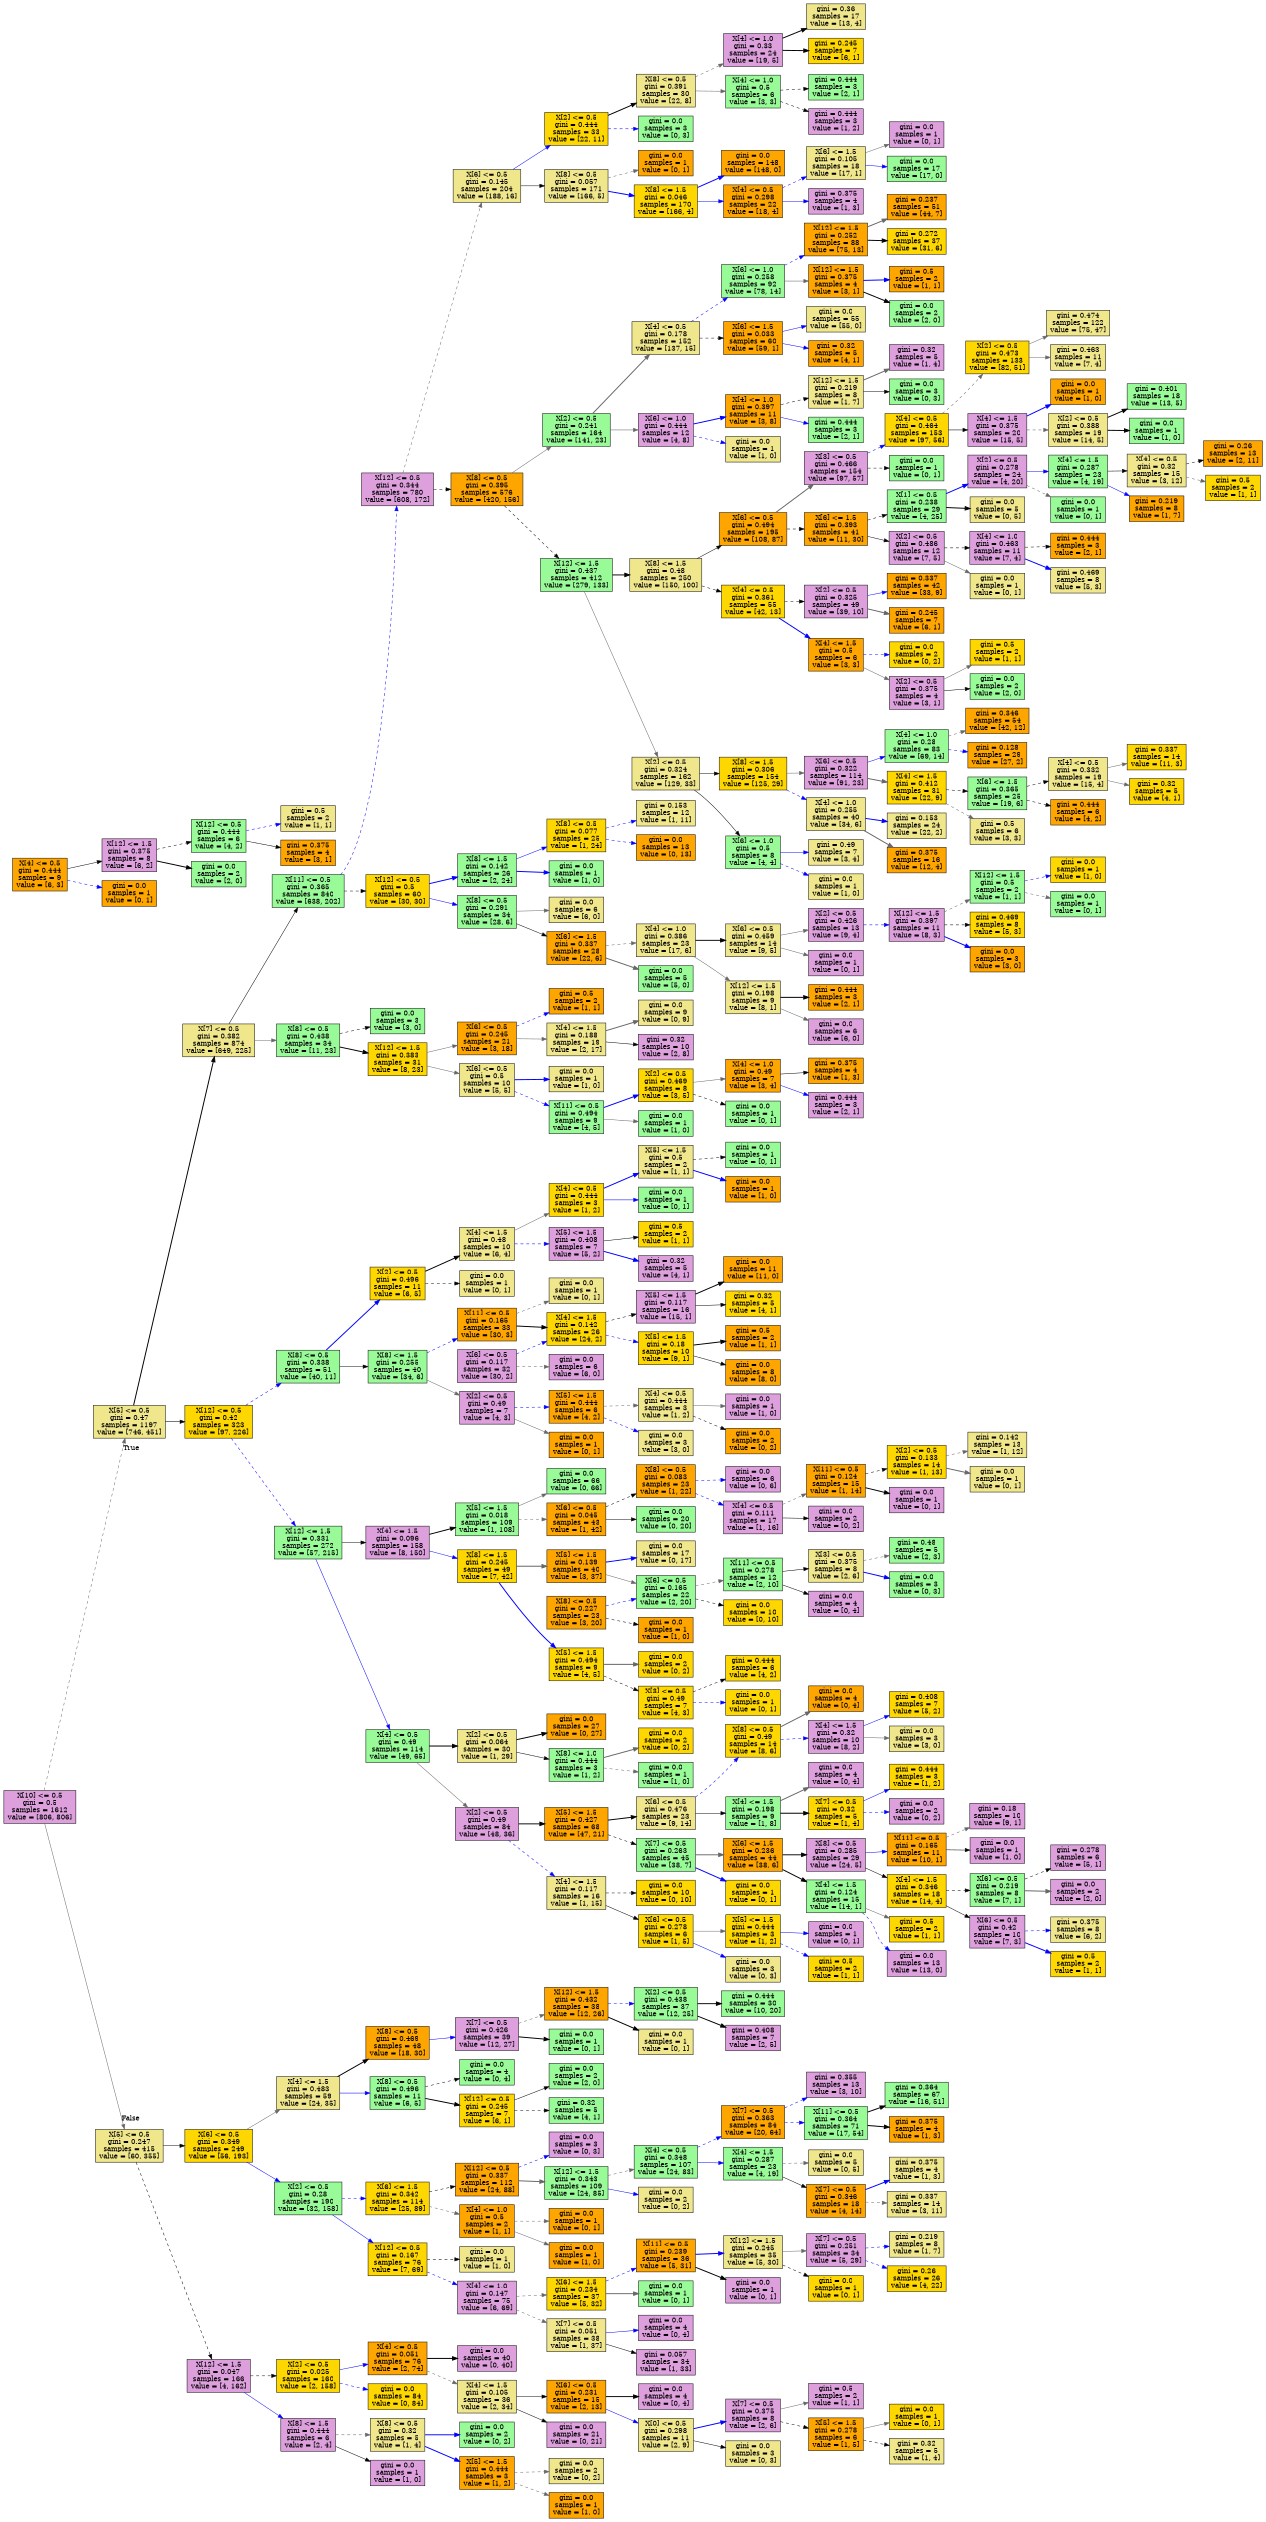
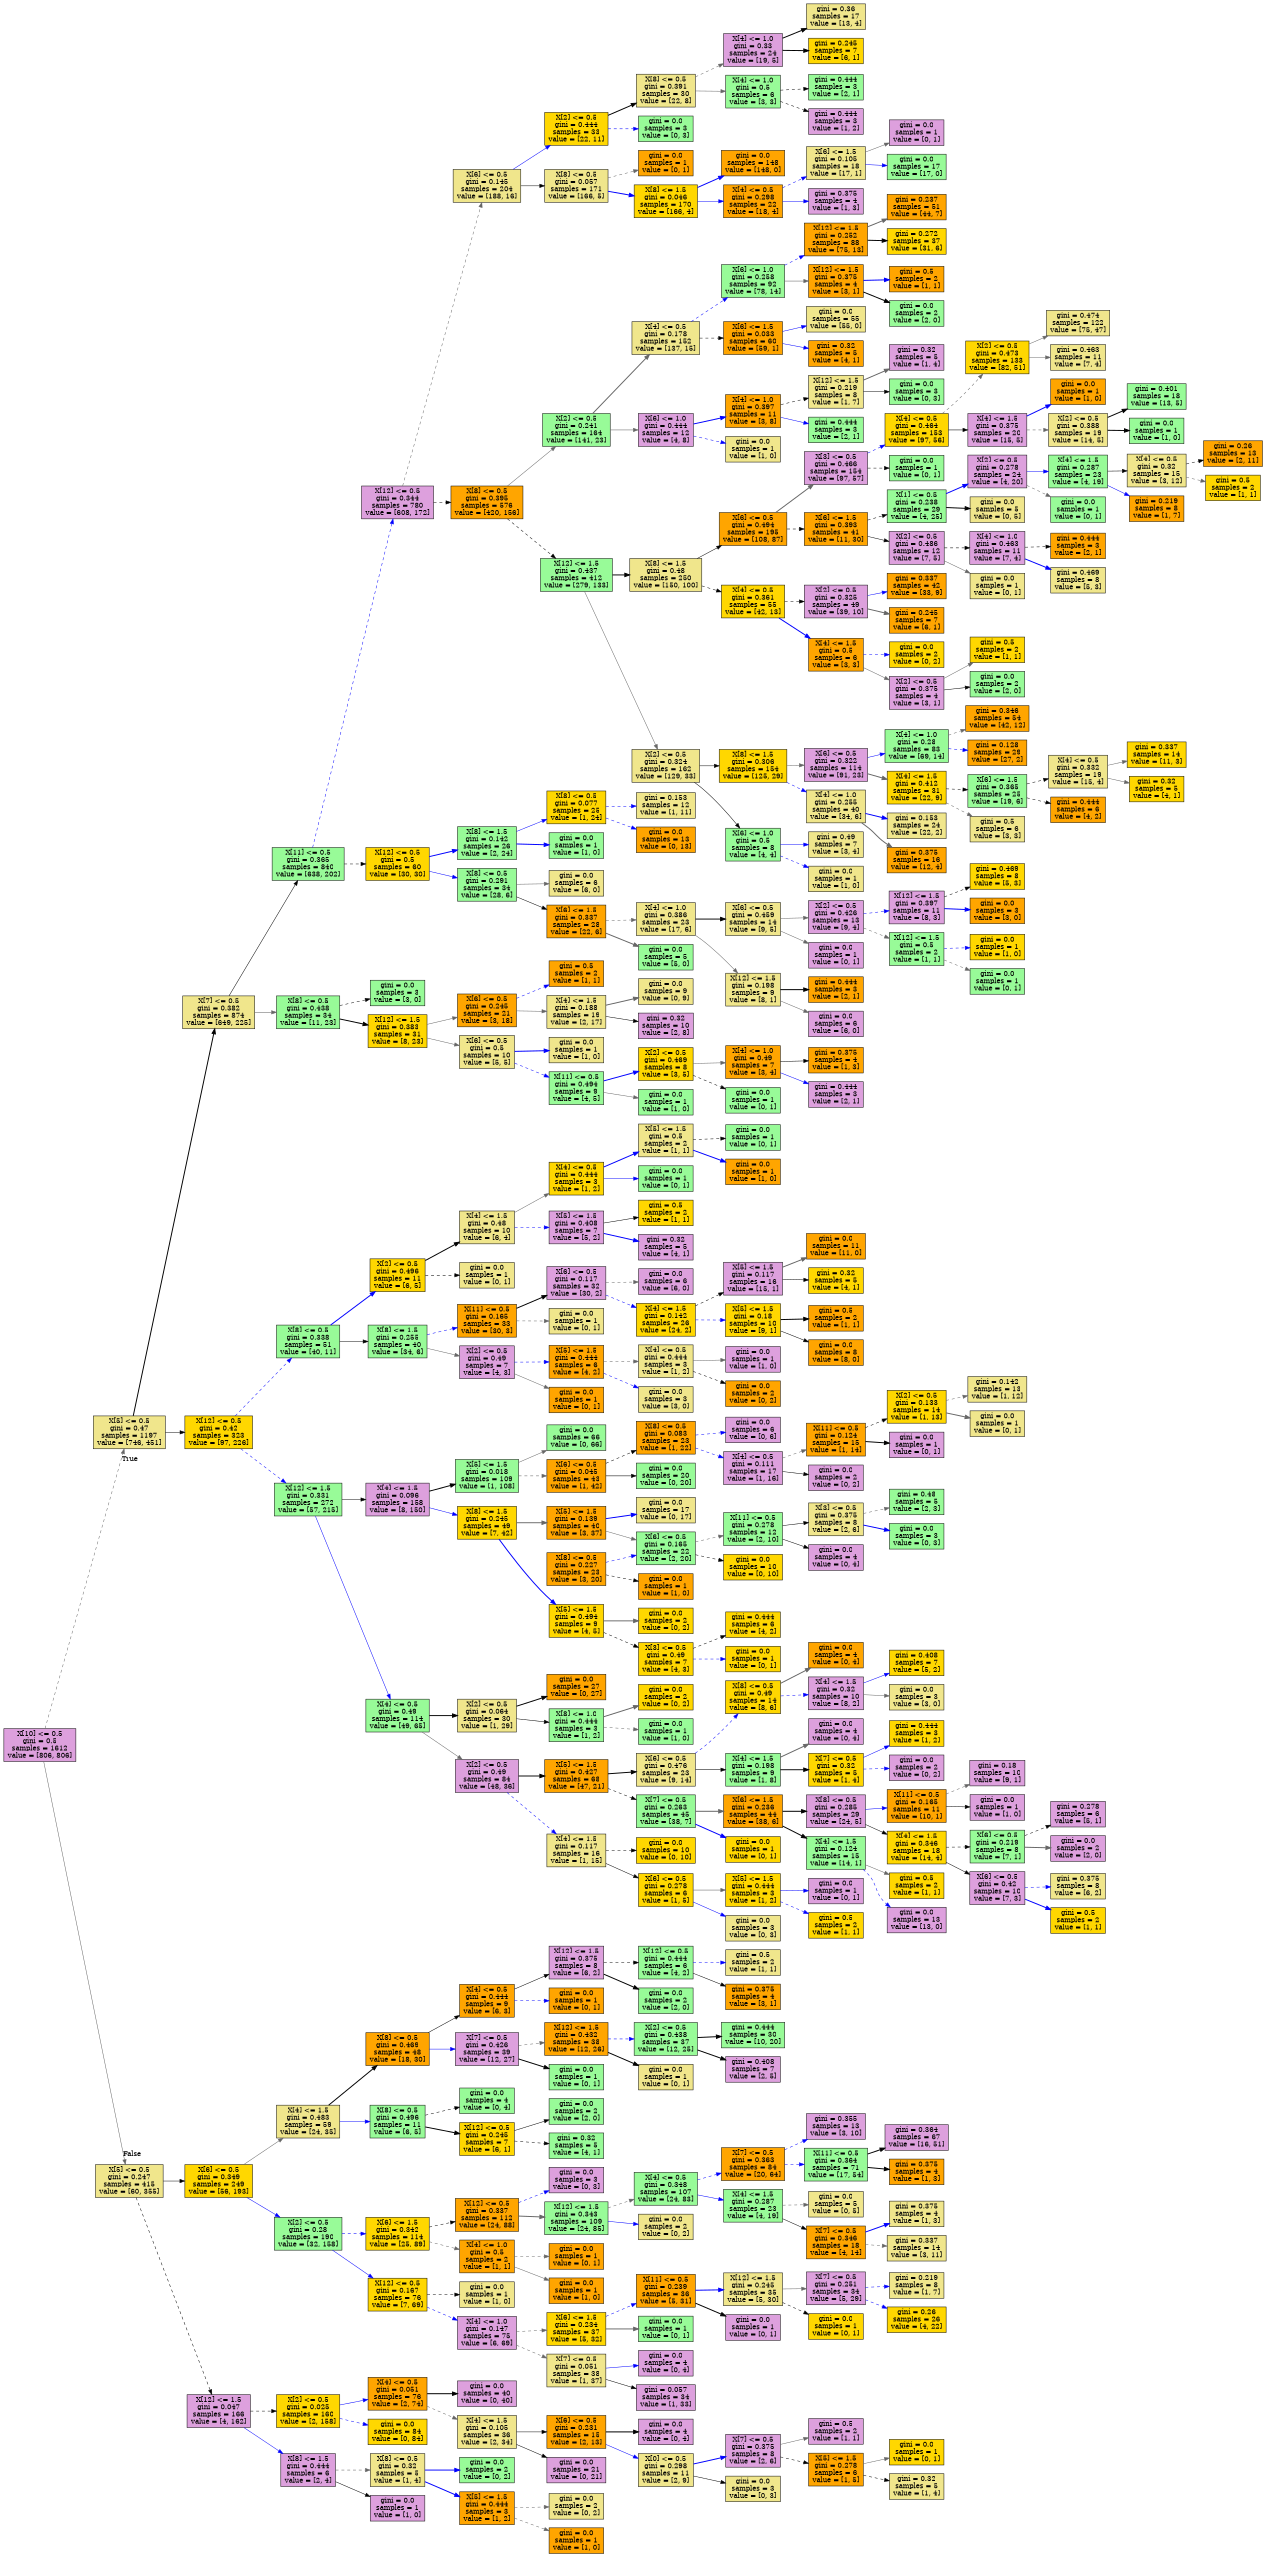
(955, 907) -> (874, 932)
(707, 1289) -> (792, 1263)
(529, 1327) -> (529, 1303)
none -> (442, 2025)
(917, 2095) -> (917, 2138)
